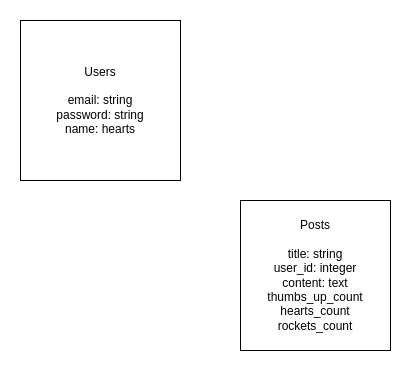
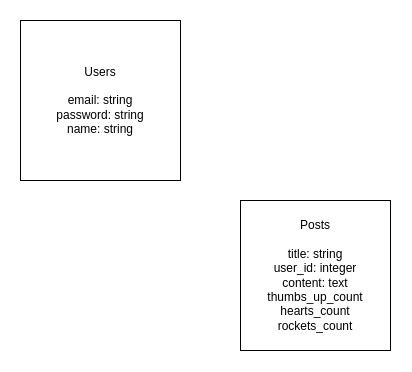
(101, 101) -> (101, 101)
